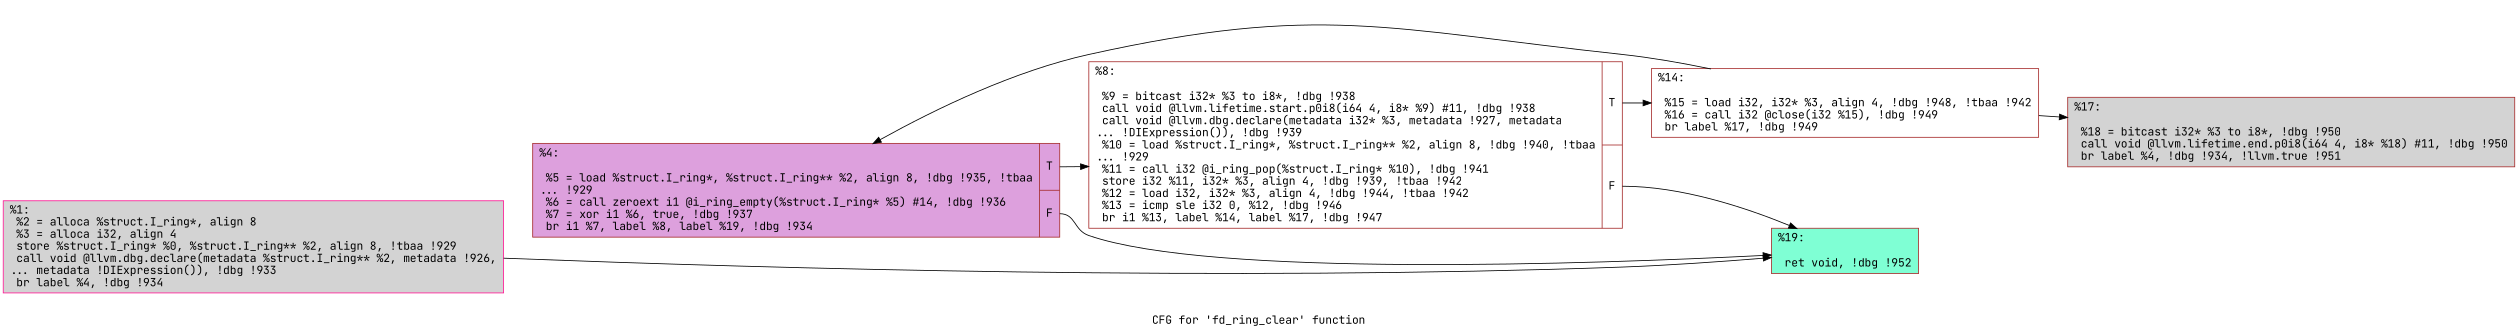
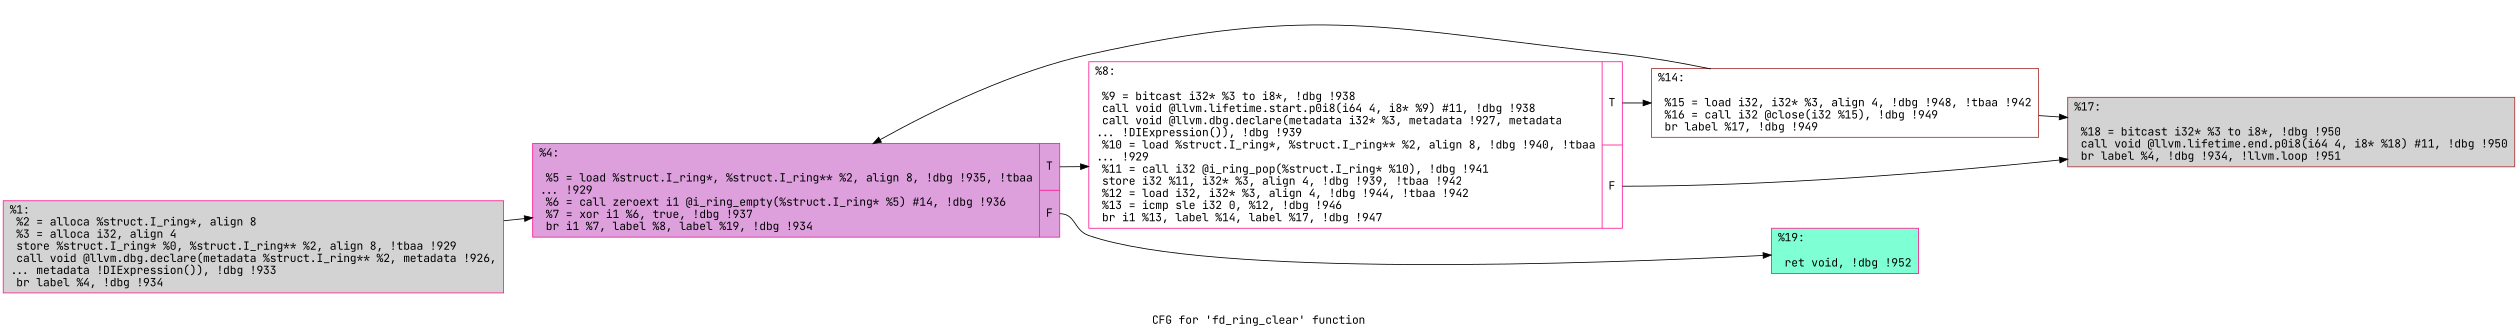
(1356, 145) -> (1356, 145)
(2208, 156) -> (2208, 156)
(796, 190) -> (796, 190)
(1707, 198) -> (1841, 178)
(1845, 251) -> (1845, 251)
(1133, 273) -> (514, 220)
